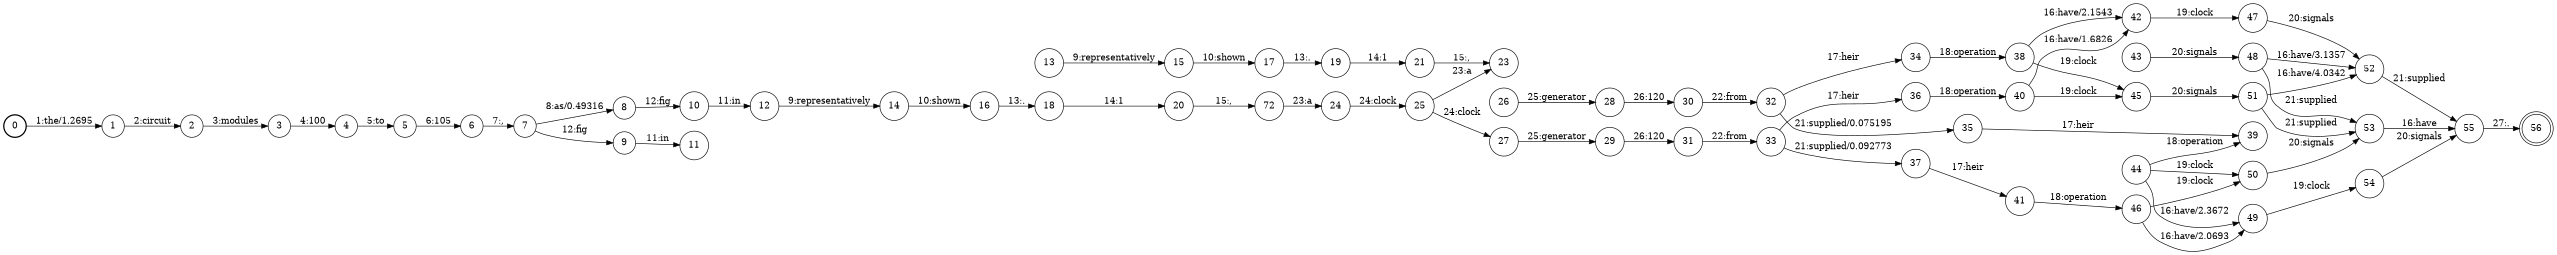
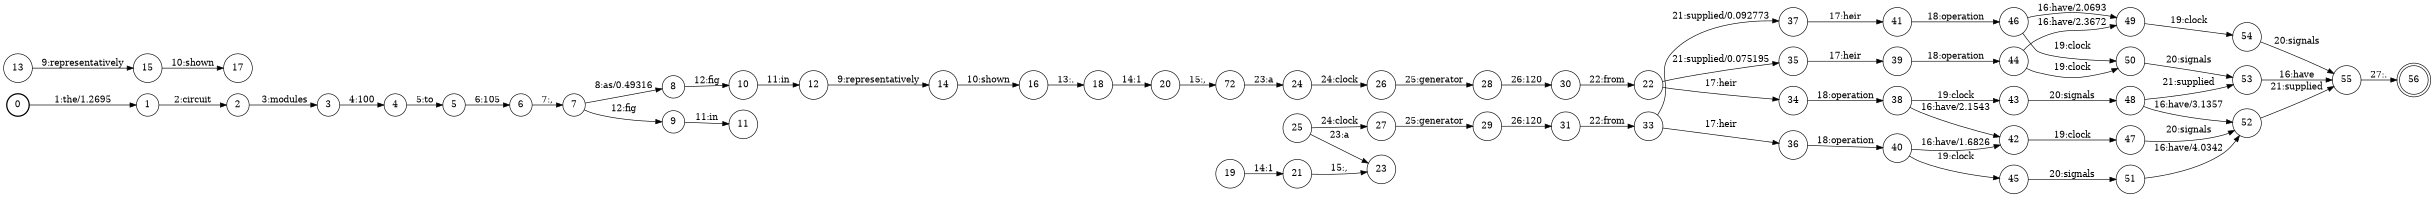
(1299, 63) -> none
(2076, 75) -> (1952, 101)
(1771, 102) -> (1649, 85)
(1375, 106) -> (1336, 85)
(2300, 135) -> none
(2192, 155) -> (1952, 61)
